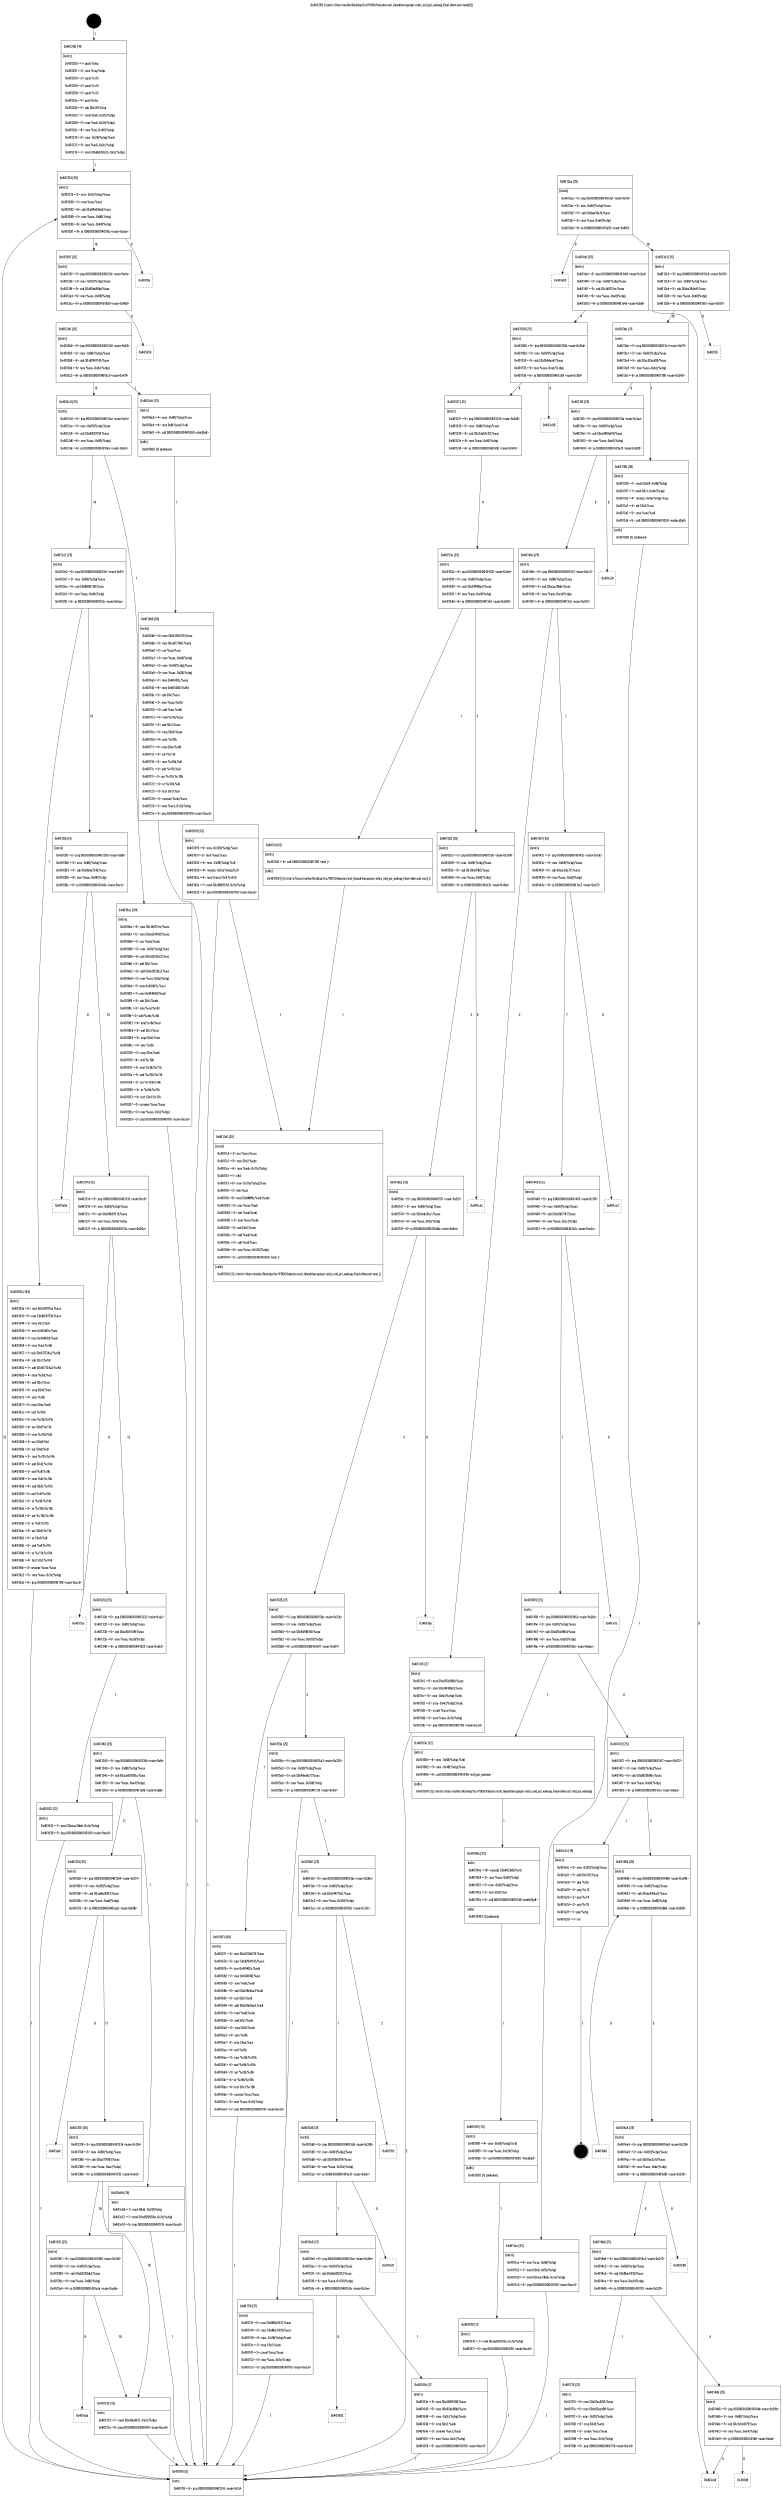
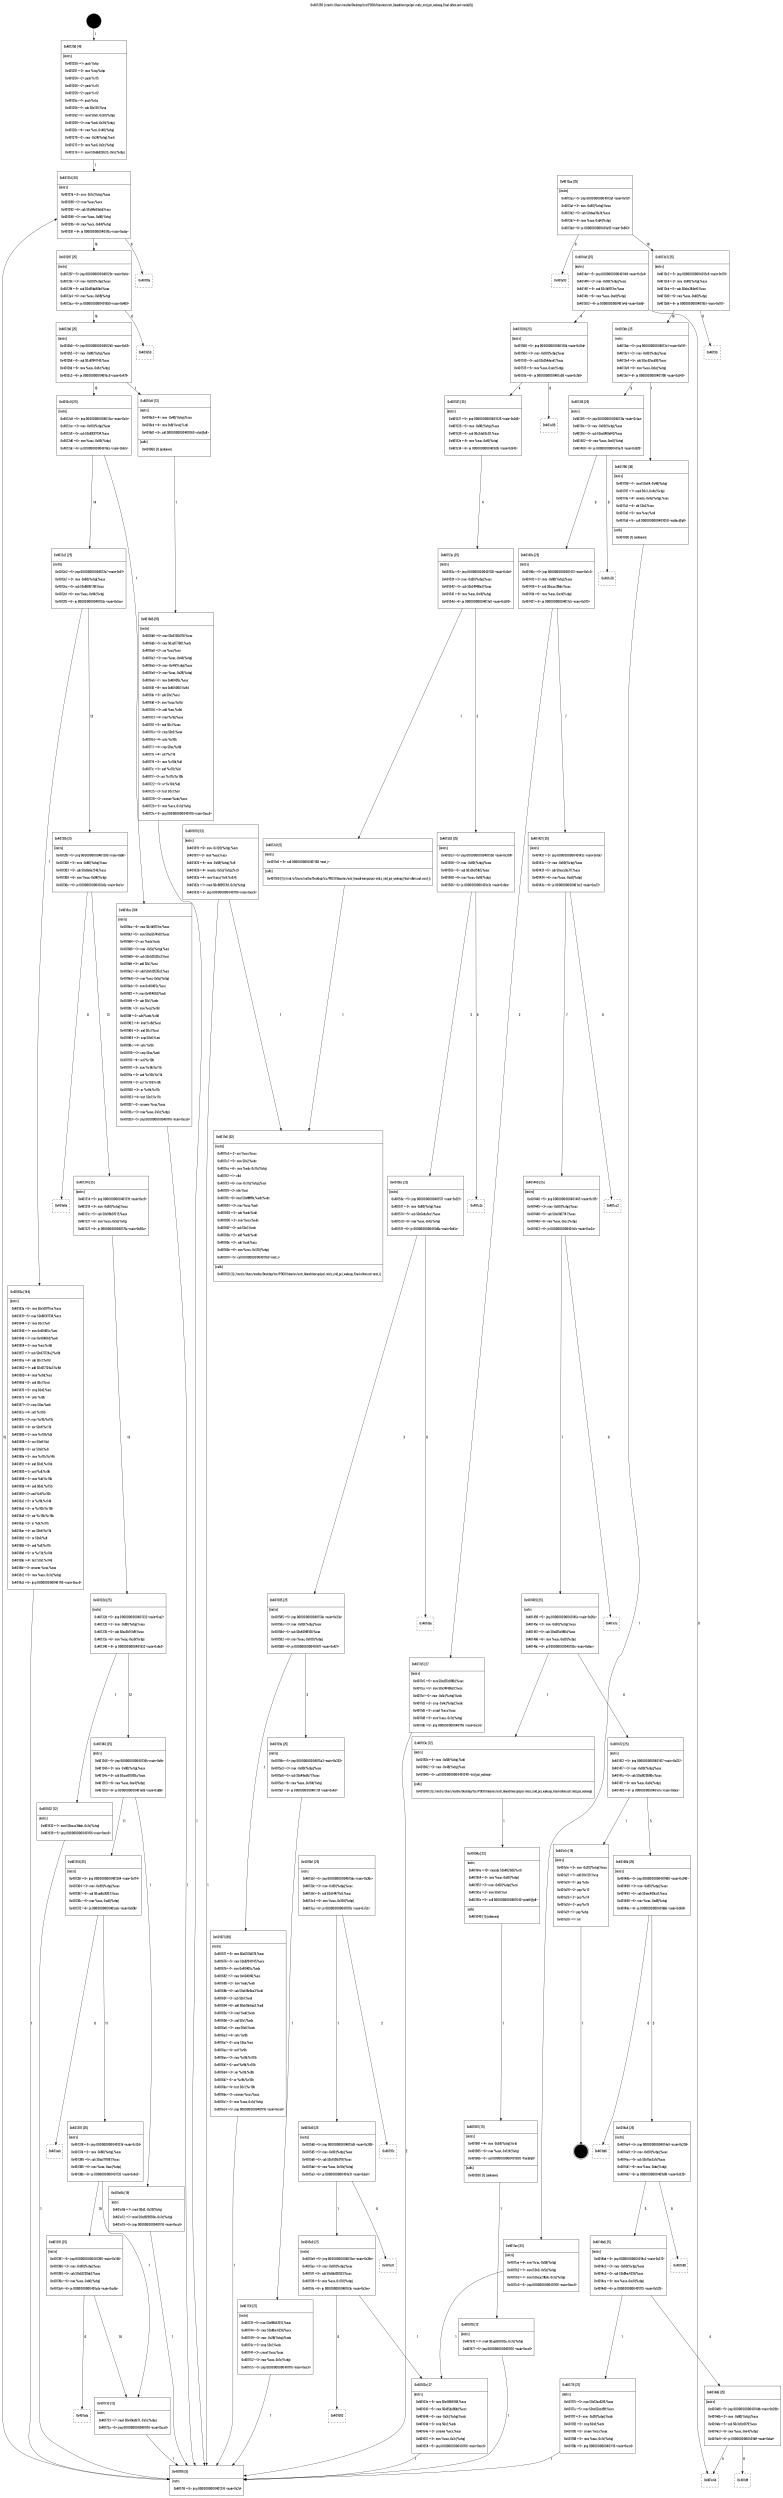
none -> (94, 316)
(78, 1624) -> none
none -> (128, 1695)
(321, 1825) -> none
(590, 2029) -> (632, 2030)
(149, 2266) -> (149, 2266)
(464, 2466) -> (449, 2309)
